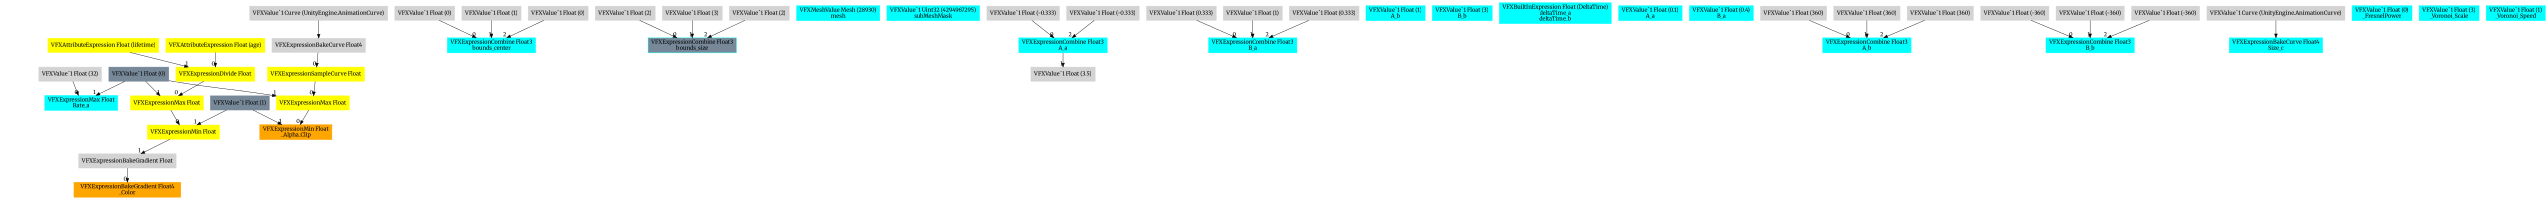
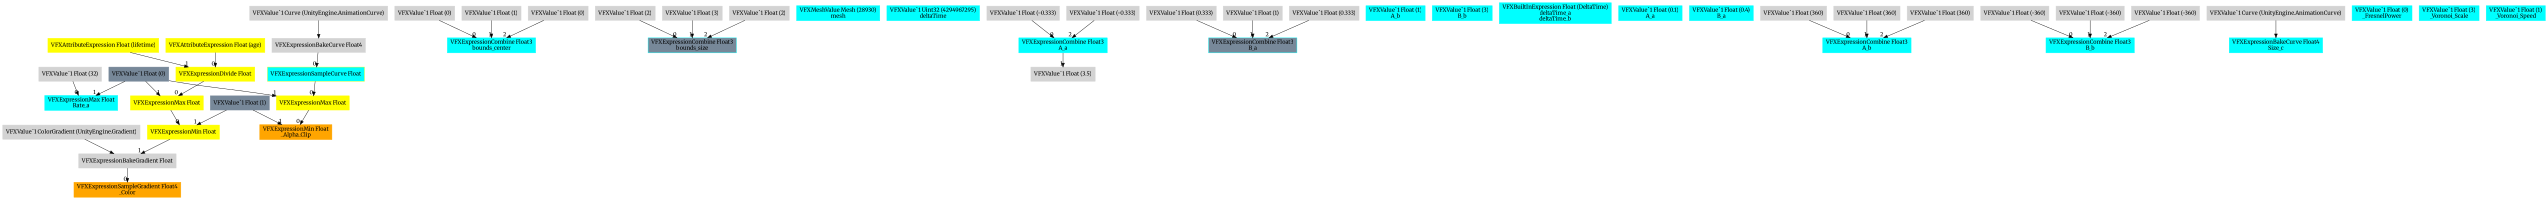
(933, 13) -> (933, 13)
(1253, 45) -> (1253, 45)
(316, 74) -> (316, 74)
none -> (71, 132)
(127, 190) -> (127, 190)
